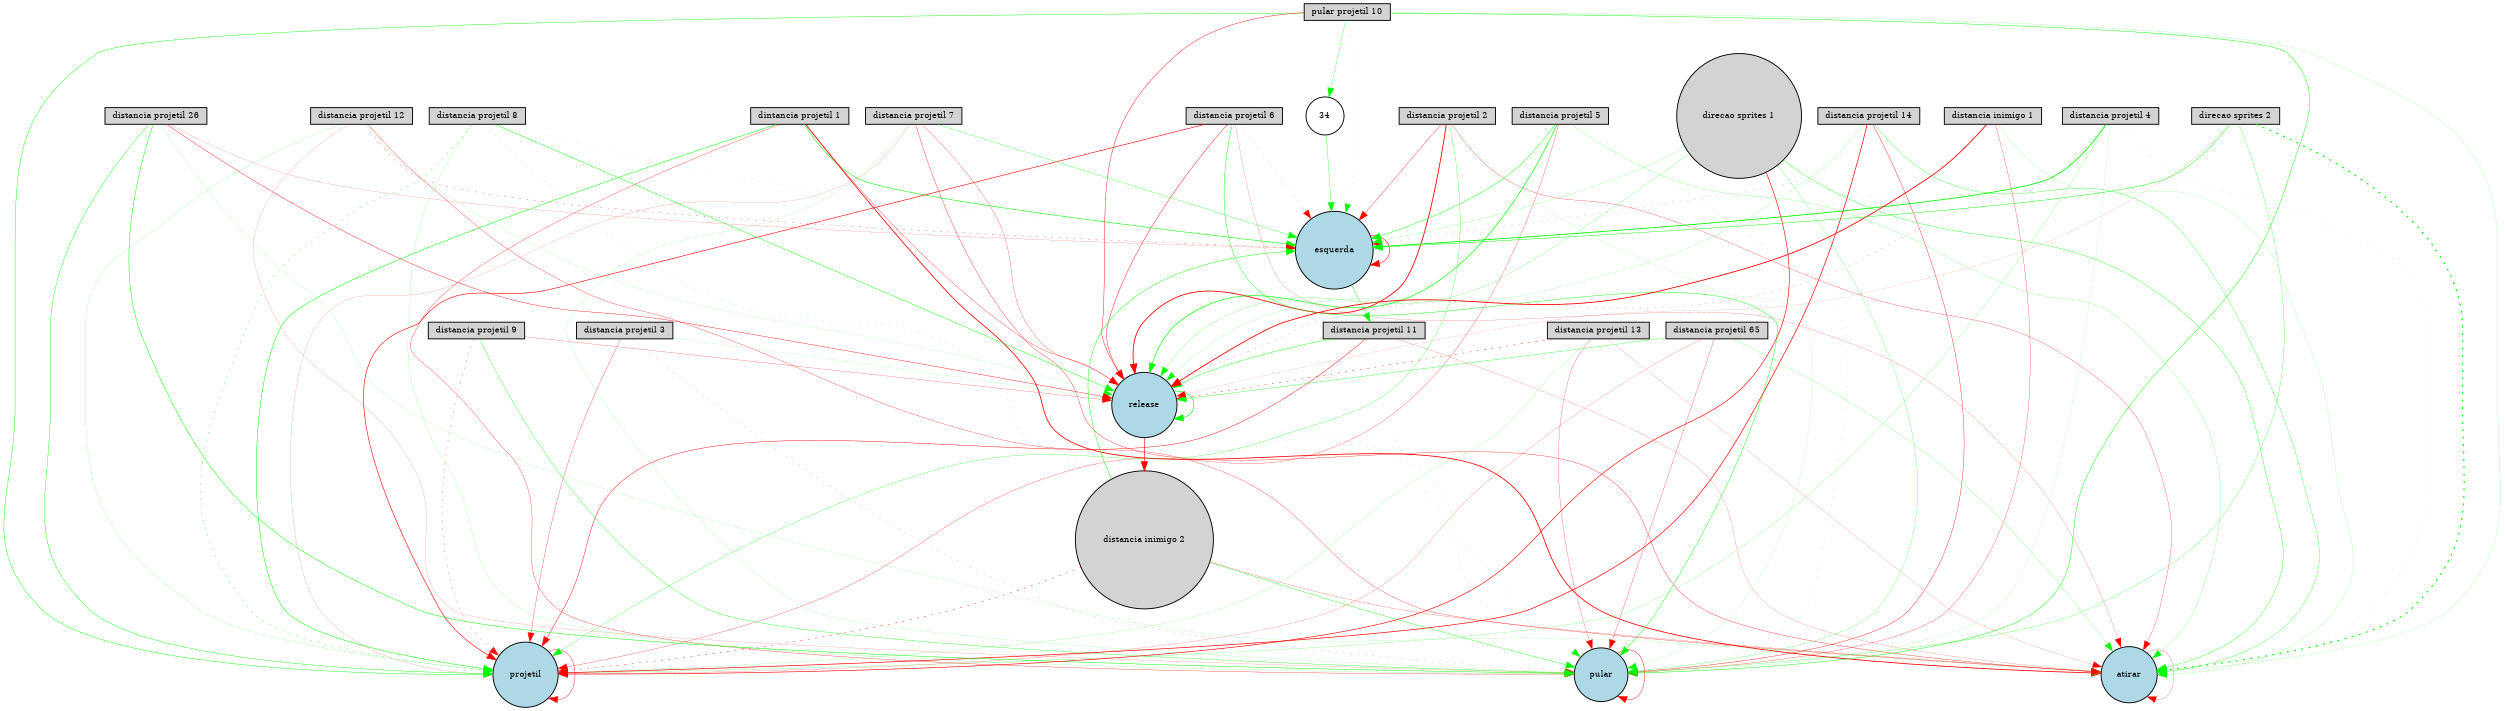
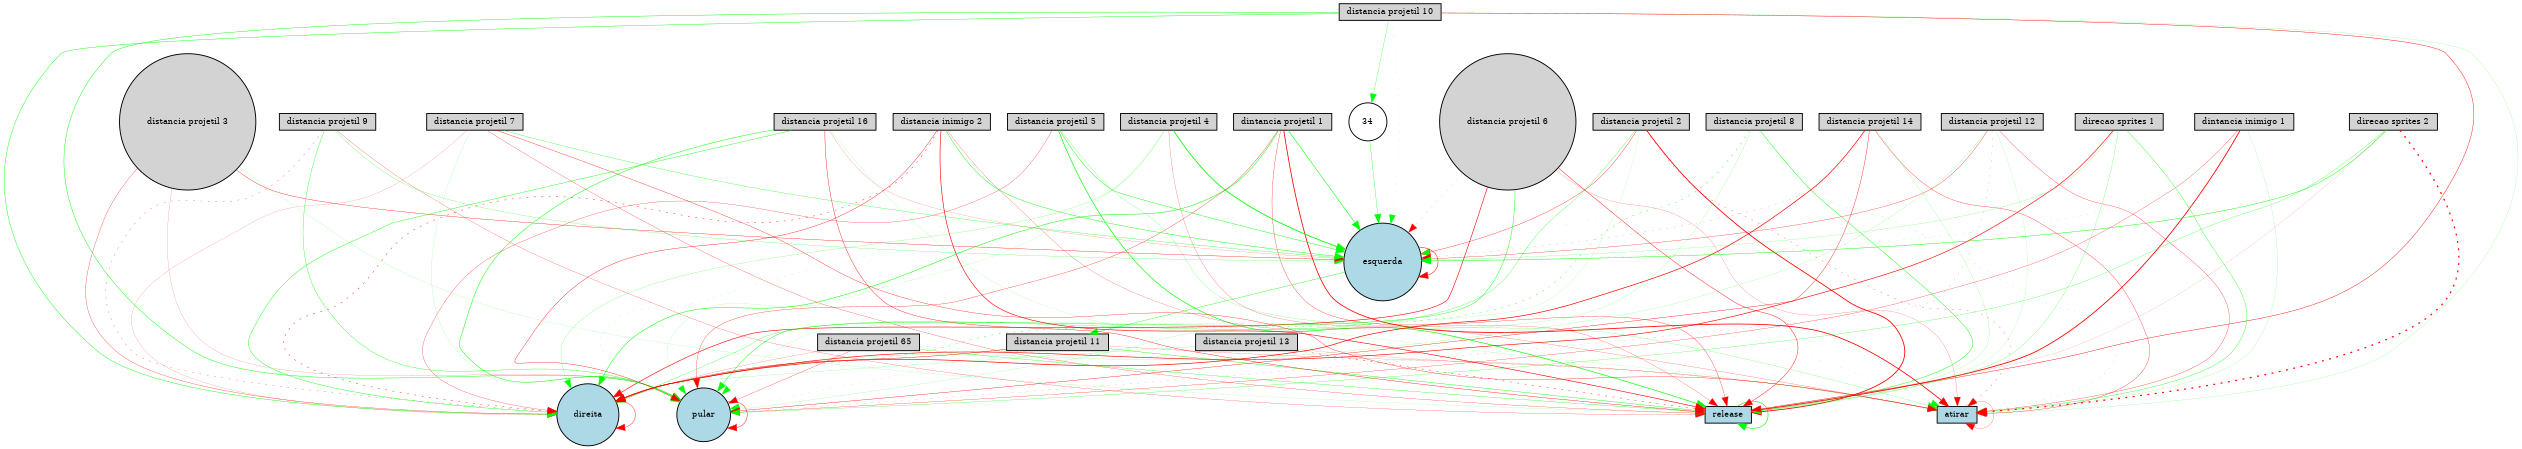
(1347, 12) -> (1390, 12)
(156, 116) -> (825, 122)
(1234, 116) -> (1508, 122)
(1739, 116) -> (2119, 122)
(1993, 116) -> (2244, 122)
(743, 219) -> (1725, 235)
none -> (837, 241)
none -> (925, 251)
(1708, 303) -> (1223, 289)
(1905, 307) -> (1848, 276)
(2242, 325) -> (2097, 261)
(625, 331) -> (188, 122)
(1144, 405) -> (1728, 415)
(1144, 450) -> (1364, 343)
(2463, 450) -> (2316, 362)
(1941, 465) -> (1425, 361)
(1559, 488) -> none
(1917, 500) -> none
(1144, 540) -> (942, 122)
(992, 577) -> (244, 361)
(1378, 614) -> (642, 255)
(498, 620) -> (1534, 349)
(526, 675) -> (588, 415)
(2129, 675) -> (1957, 415)
